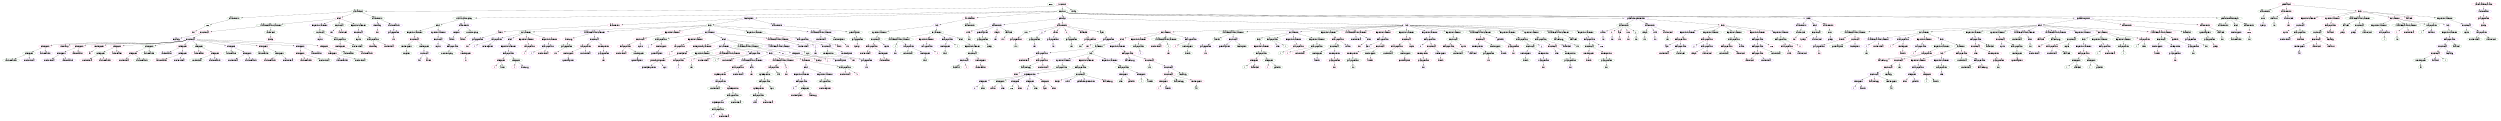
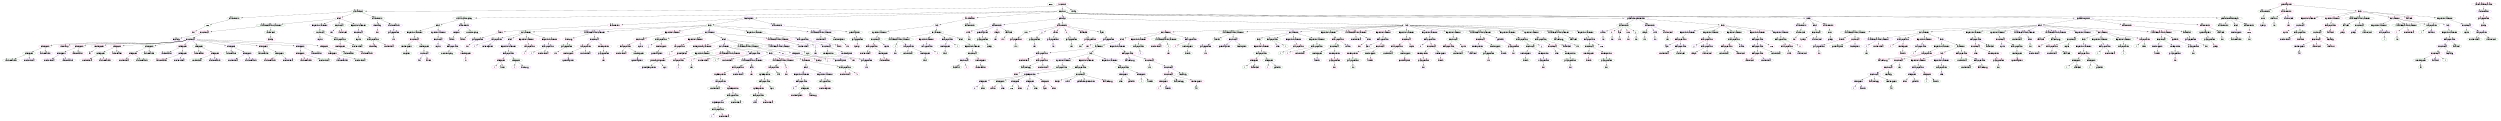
(2286, 4) -> (2286, 4)
